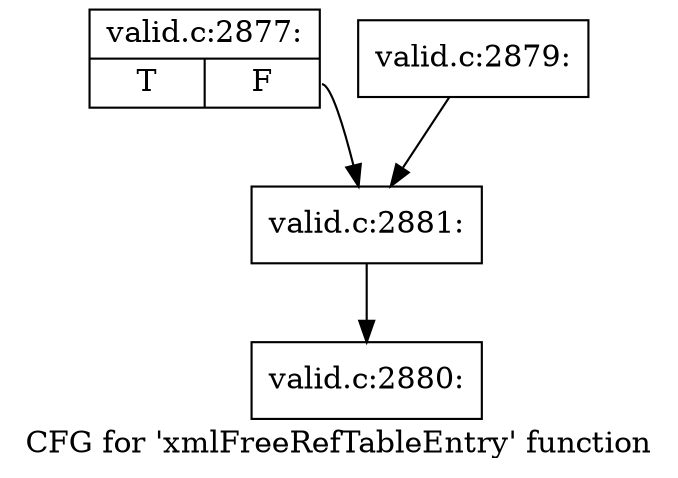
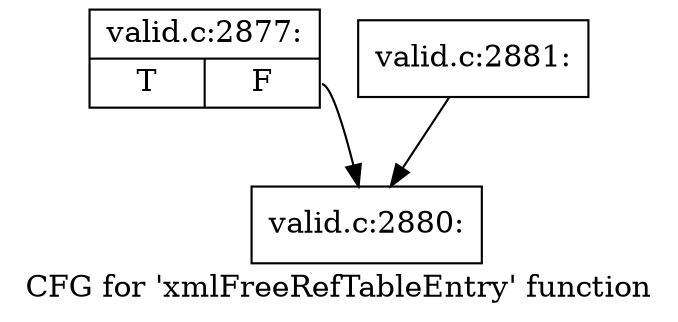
(473, 59) -> none
(342, 123) -> (342, 123)
